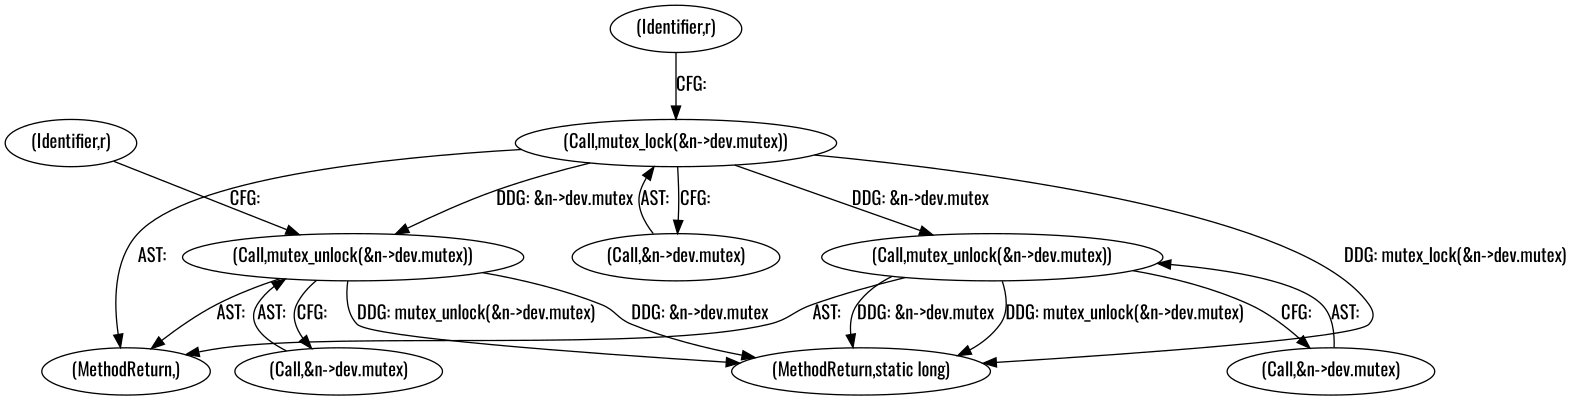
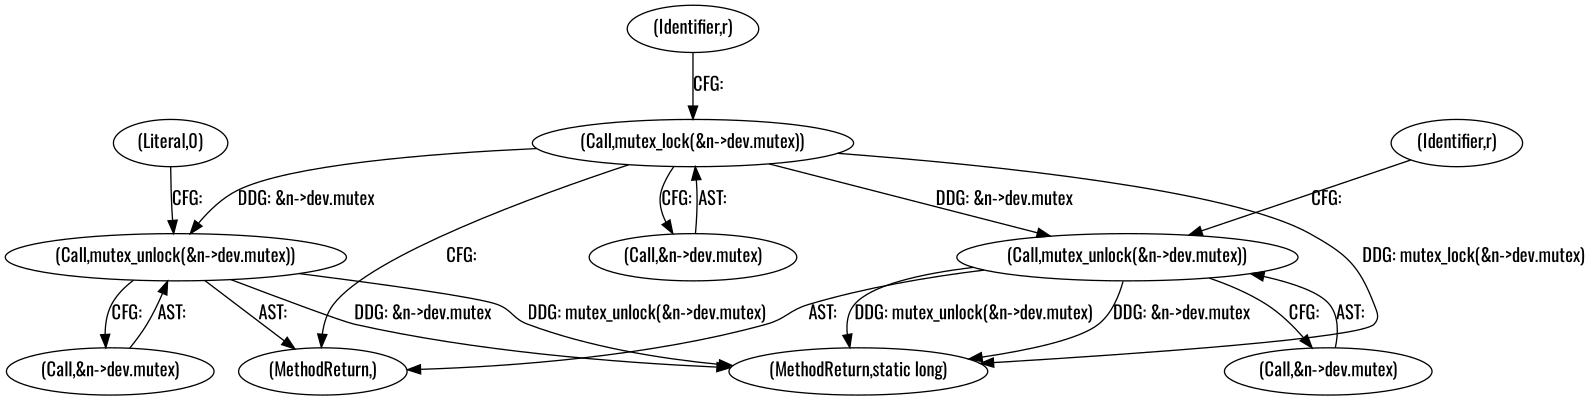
none -> (171, 143)
(154, 257) -> (464, 257)
